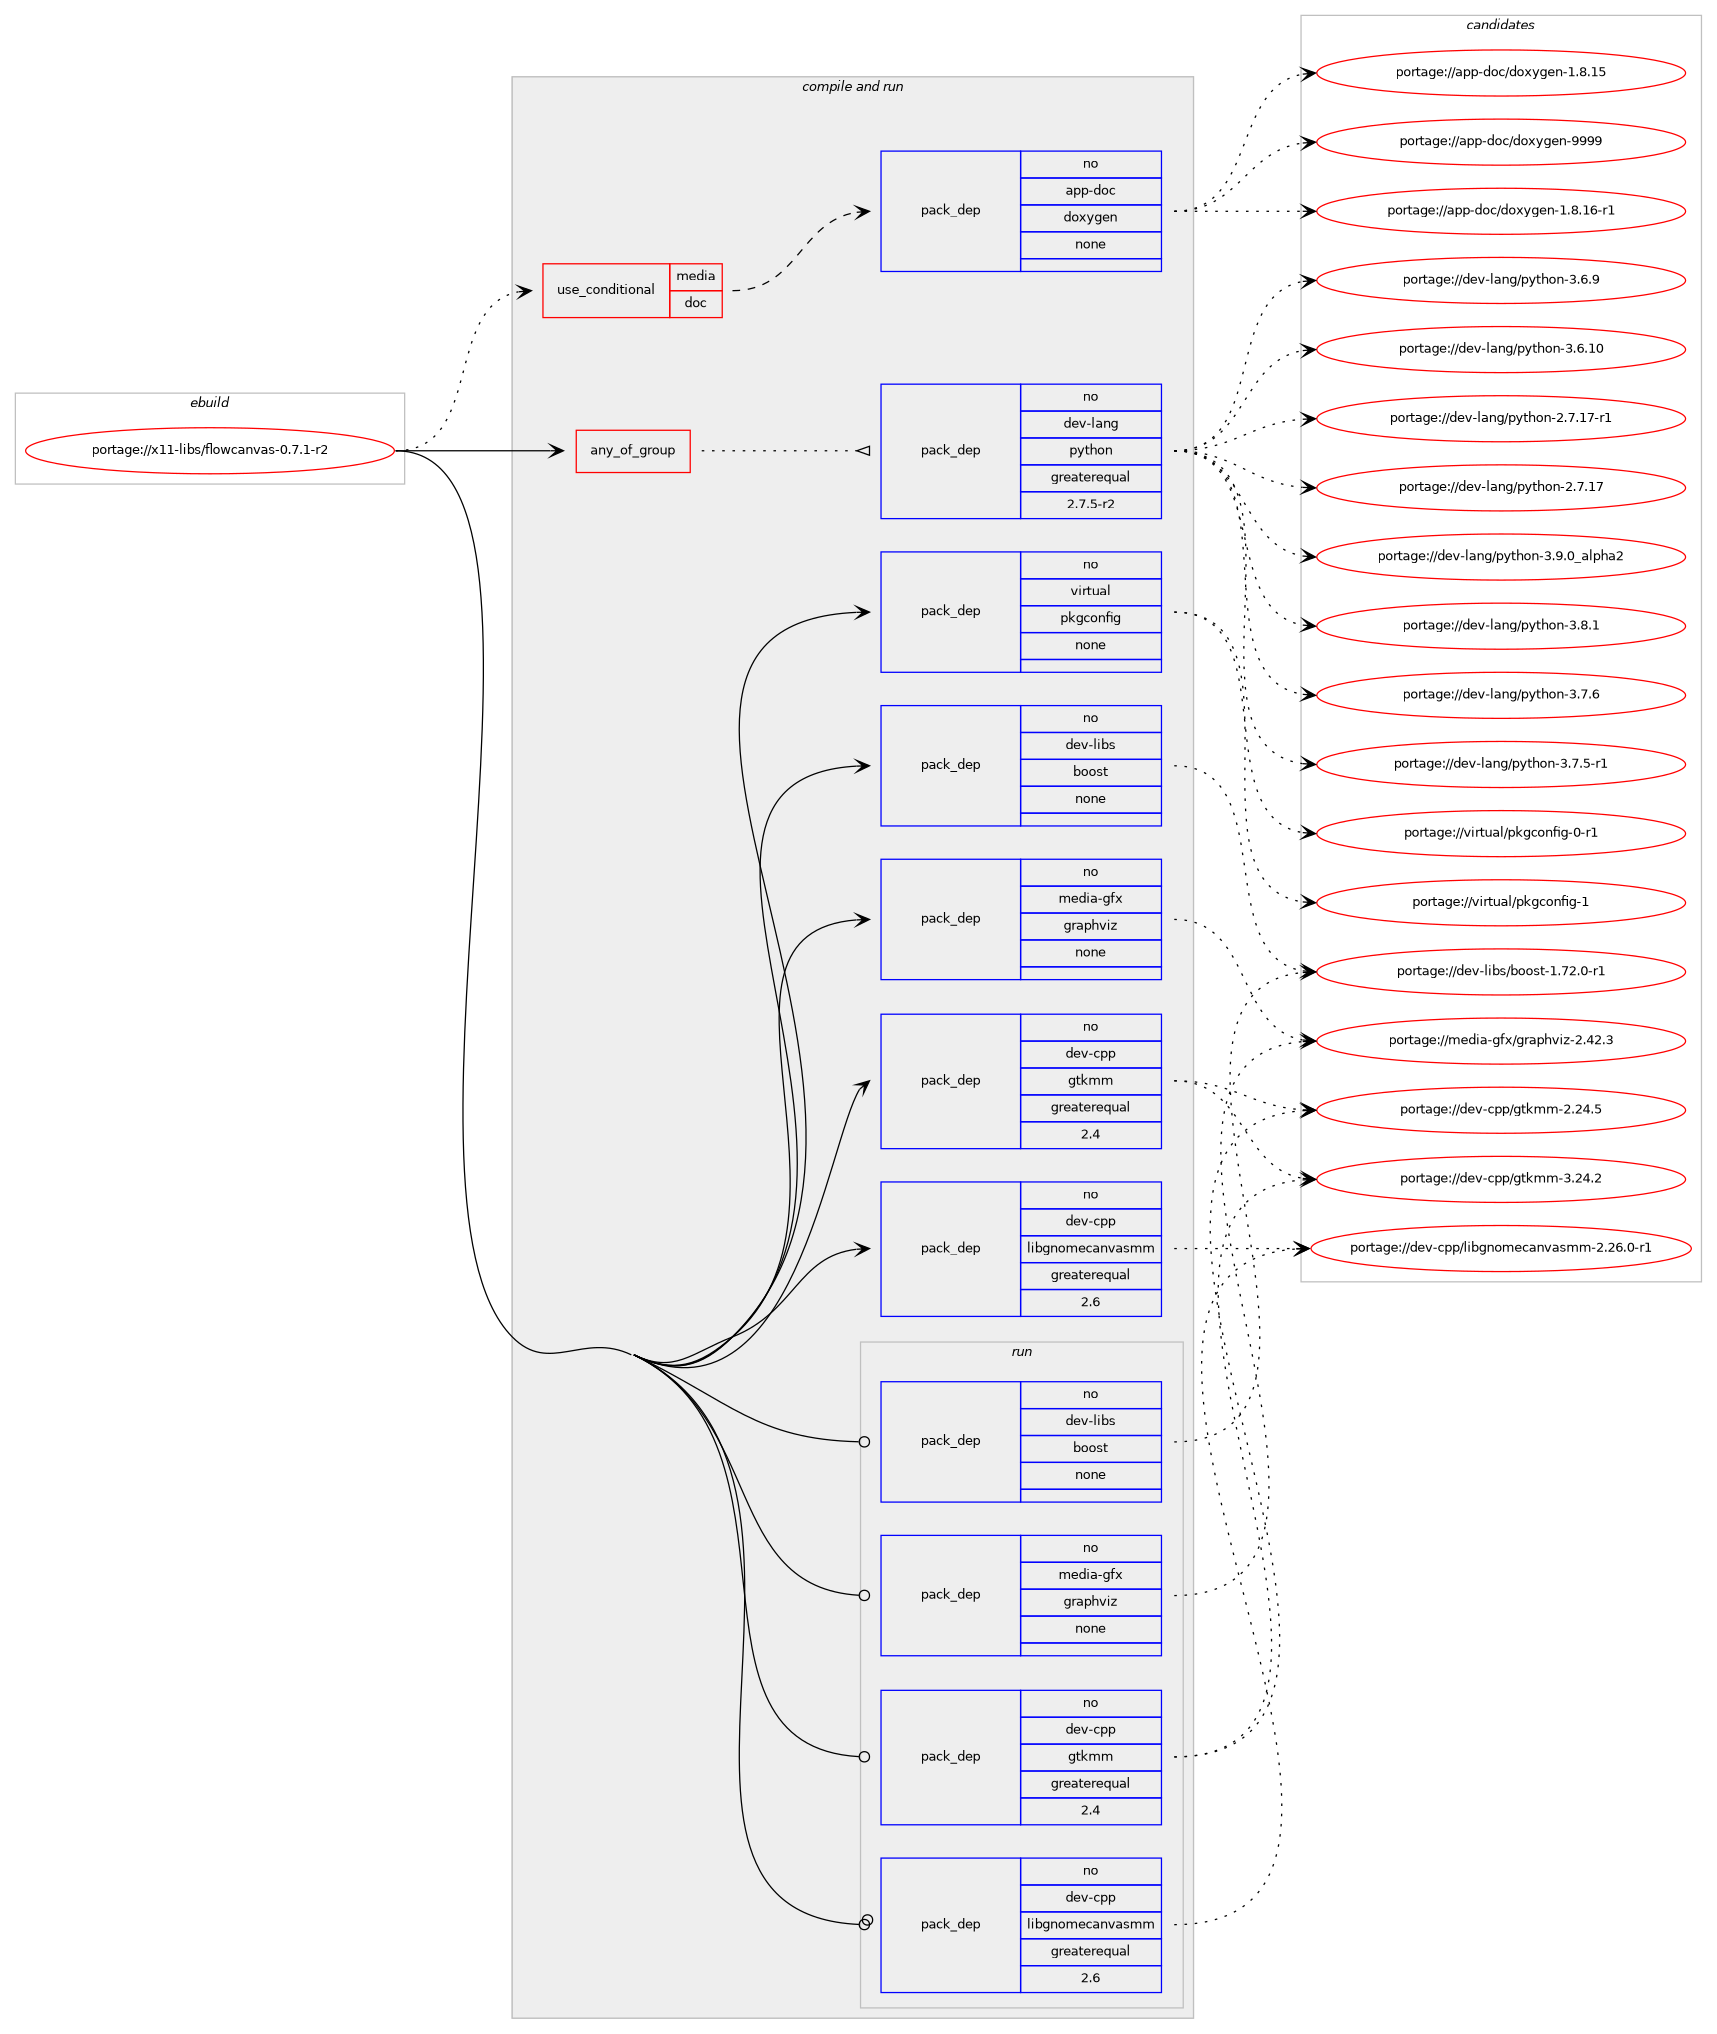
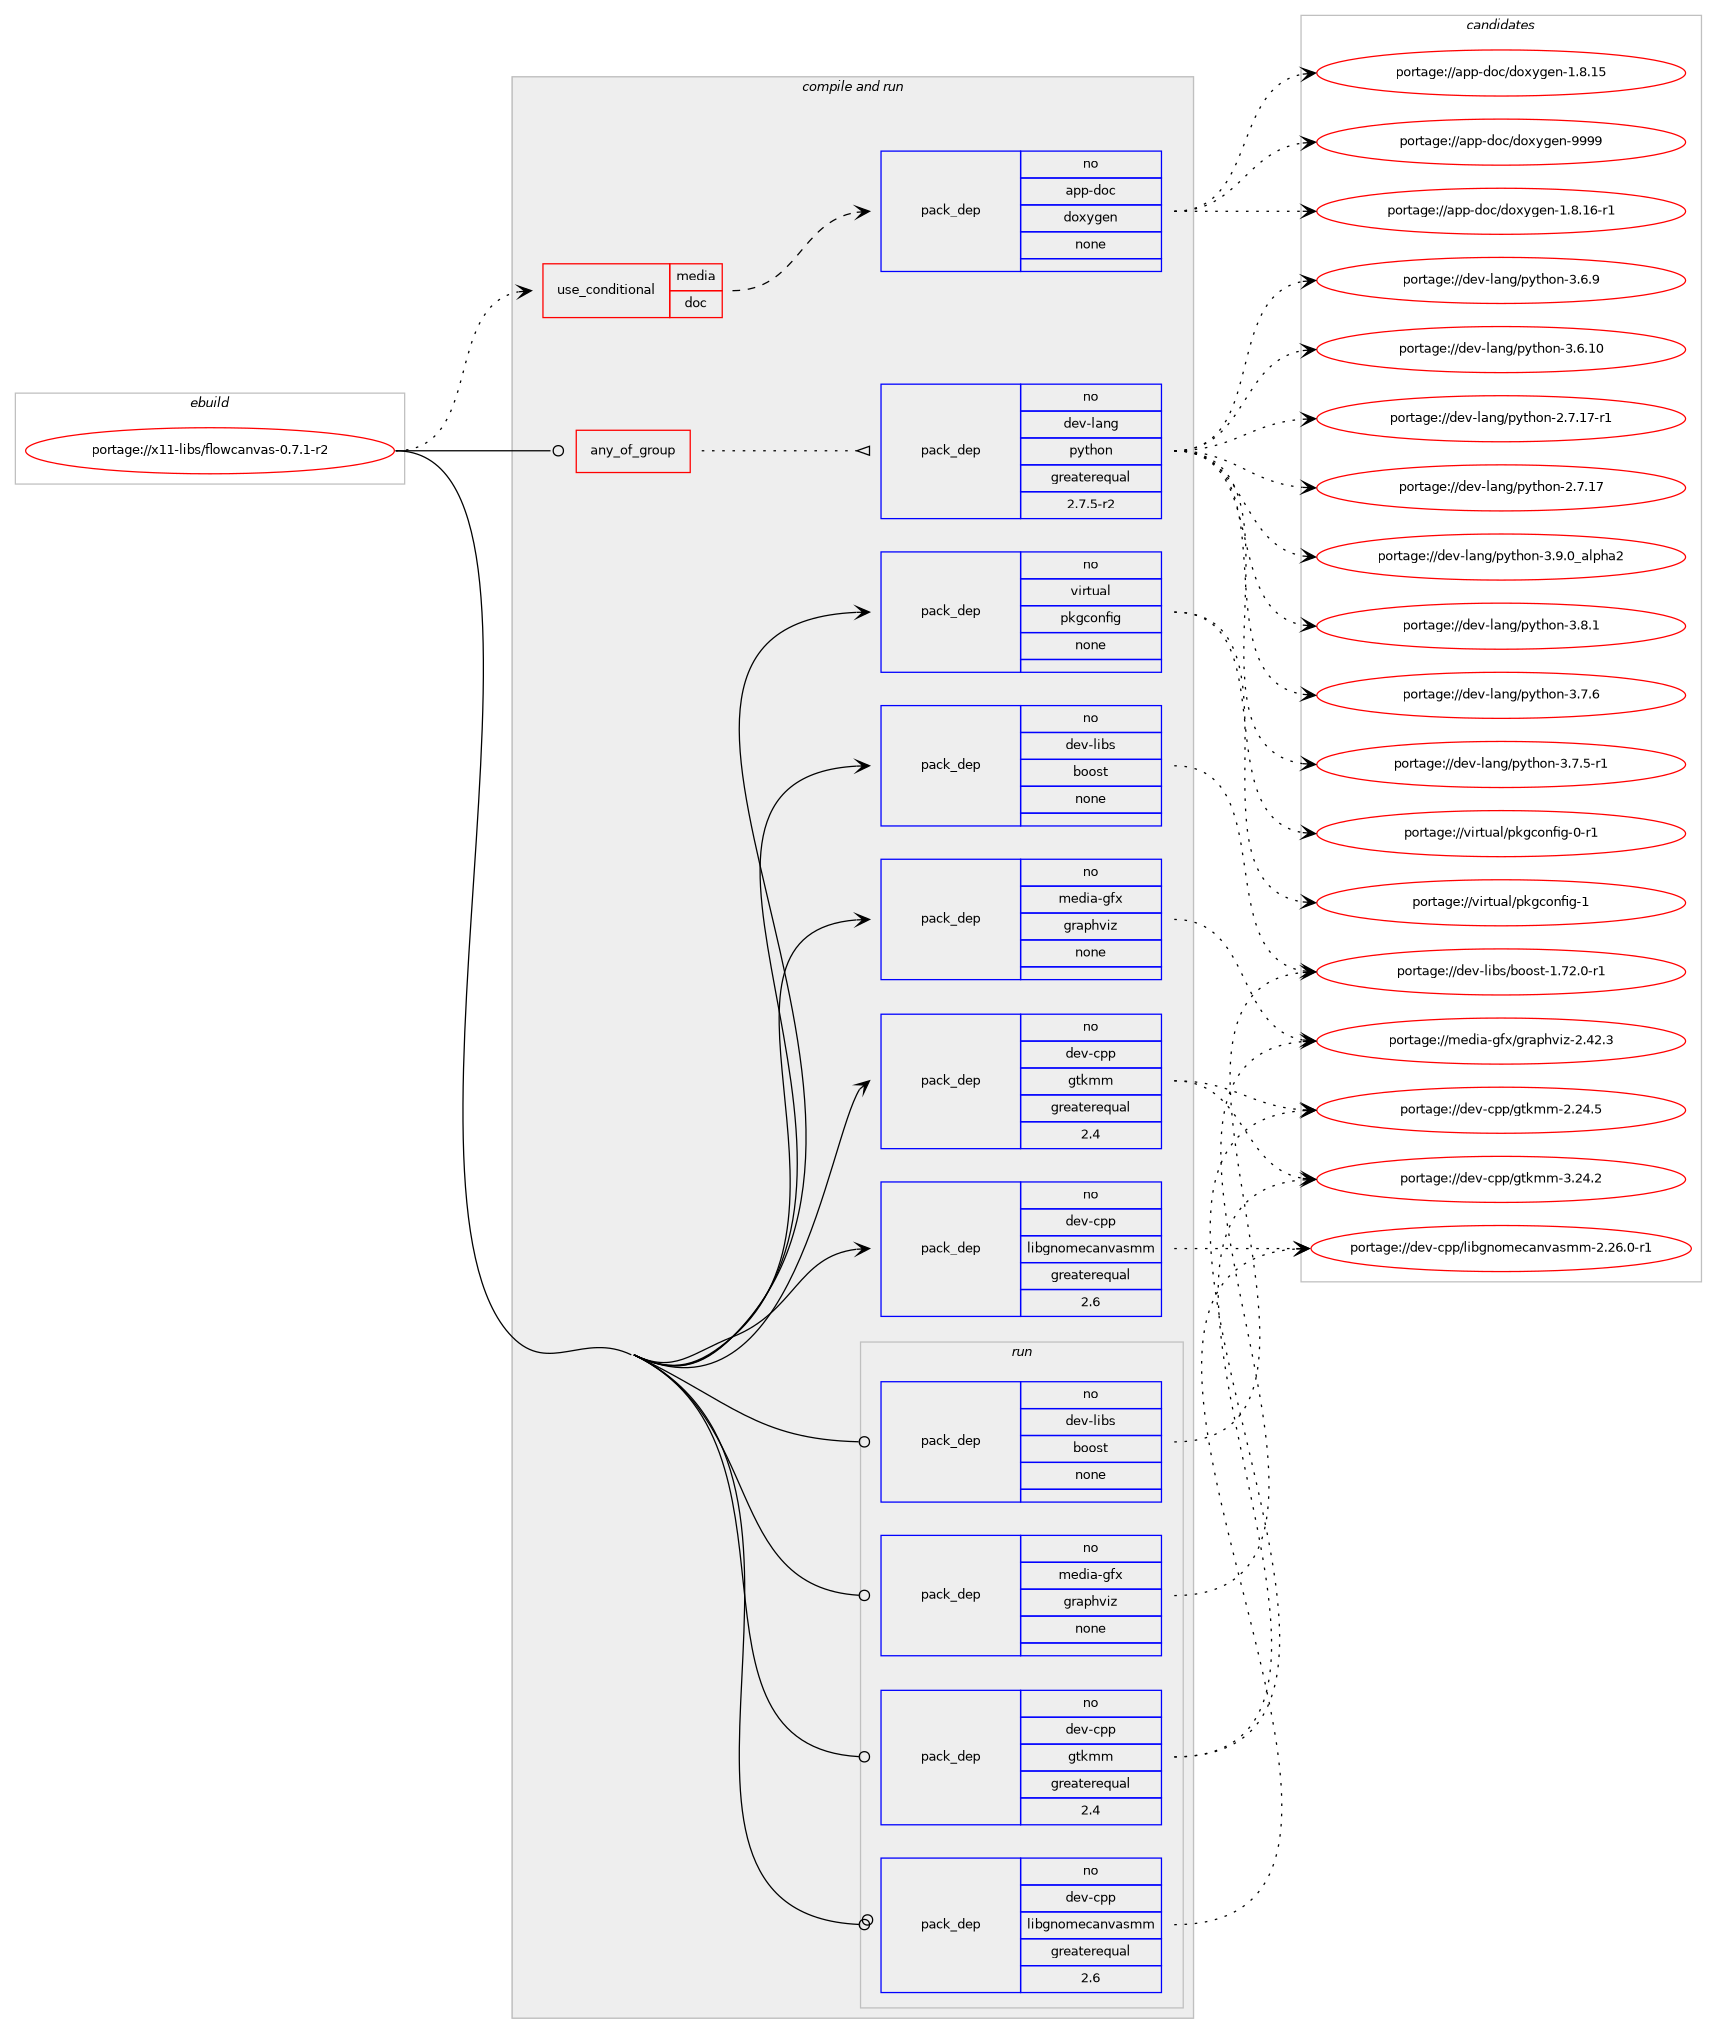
(473, 451) -> (473, 451)
